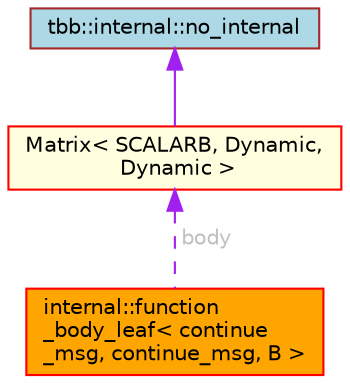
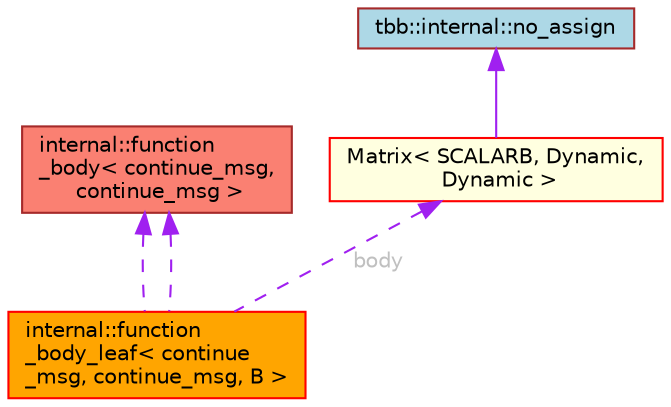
(175, 28) -> (496, 28)
none -> (157, 170)
